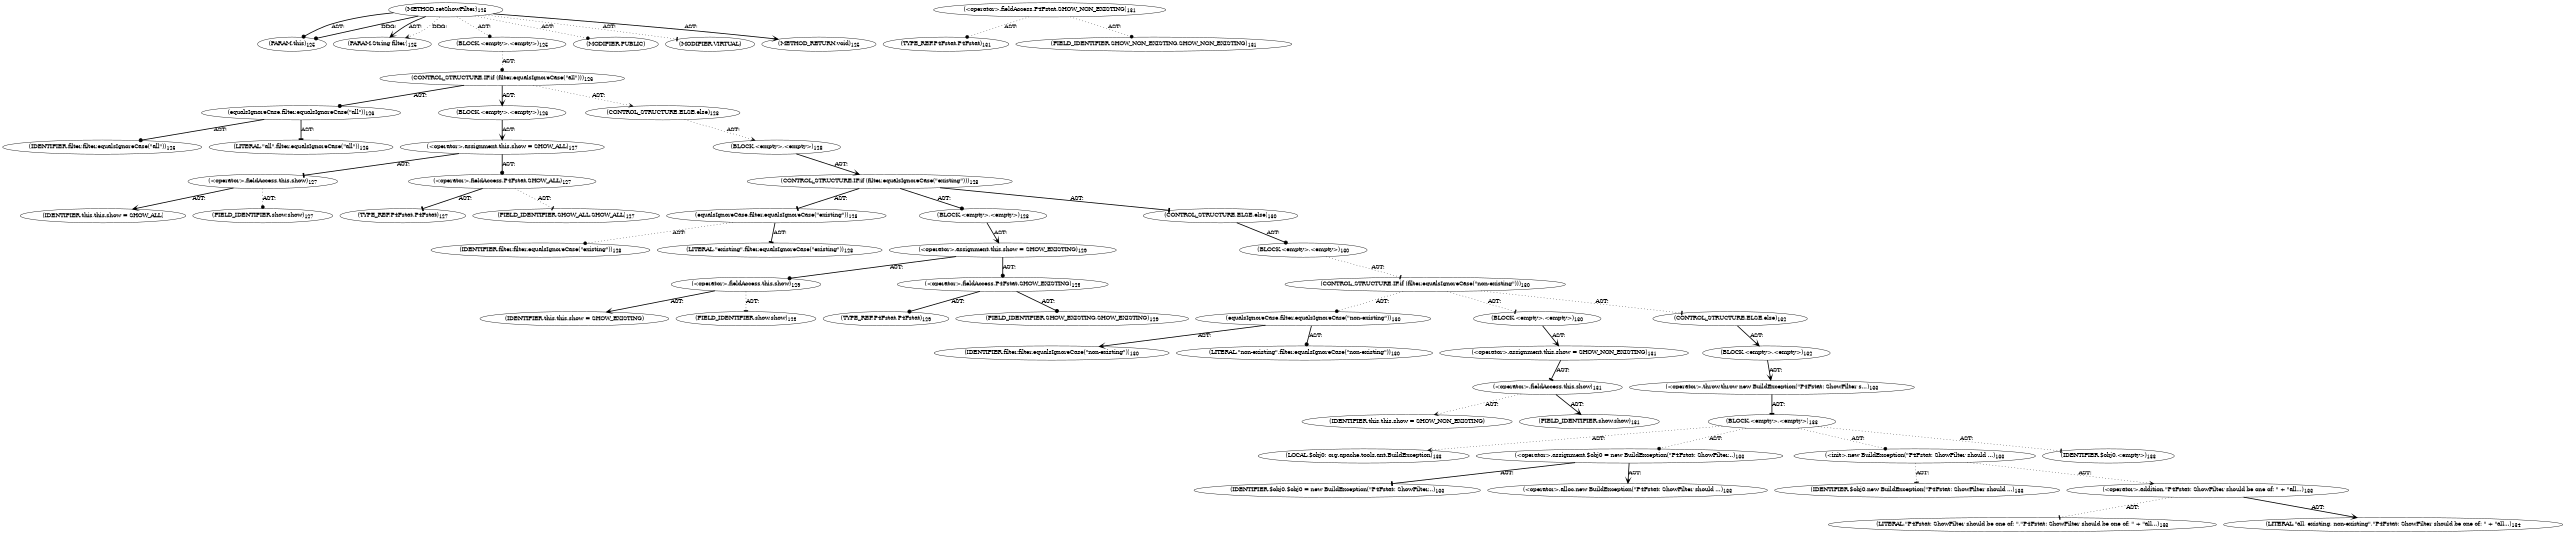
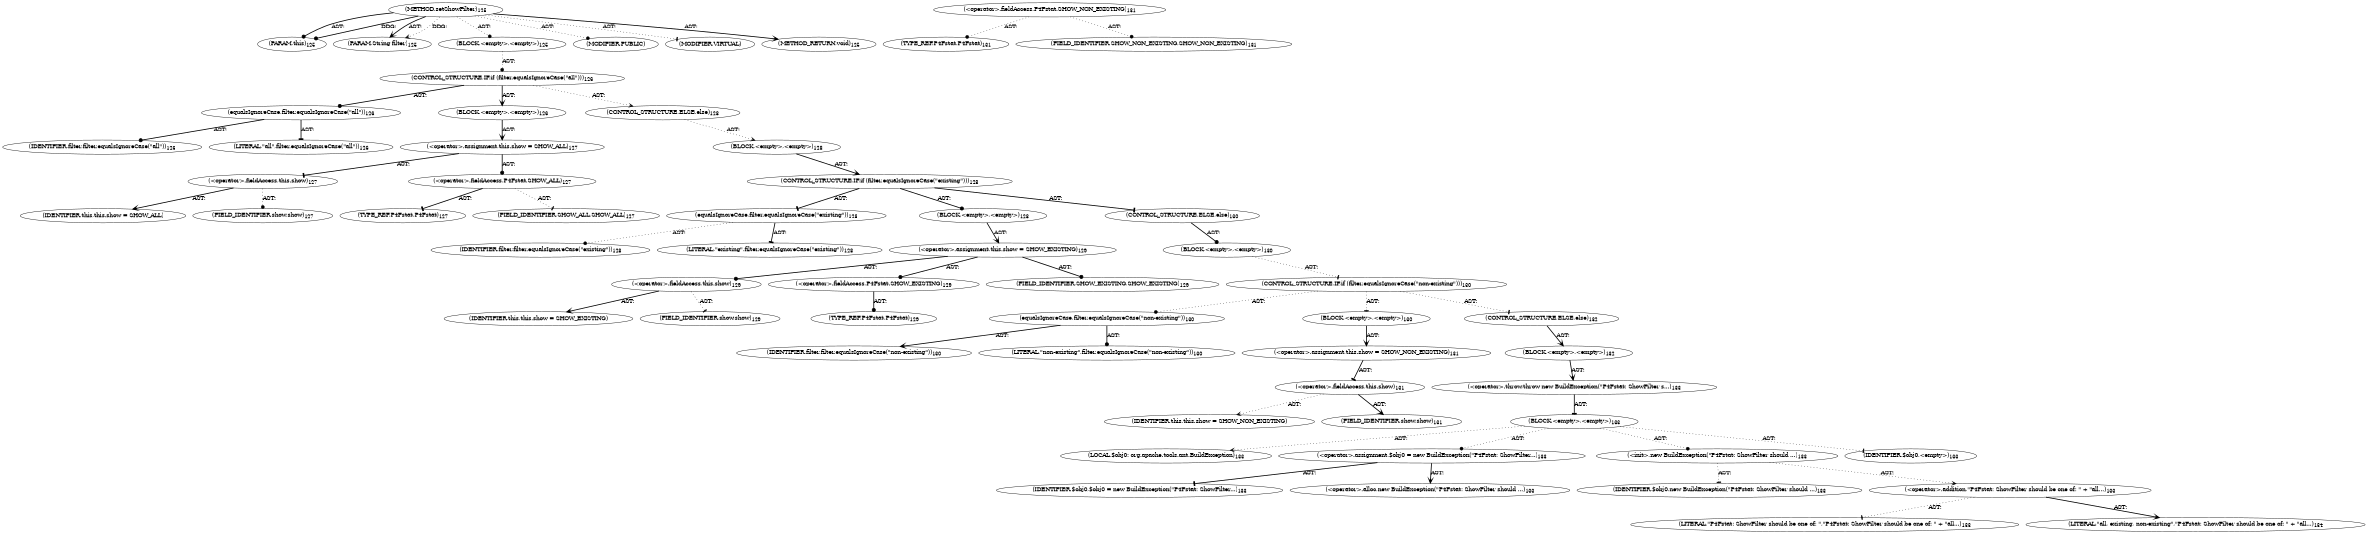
(1036, 301) -> (1051, 267)
